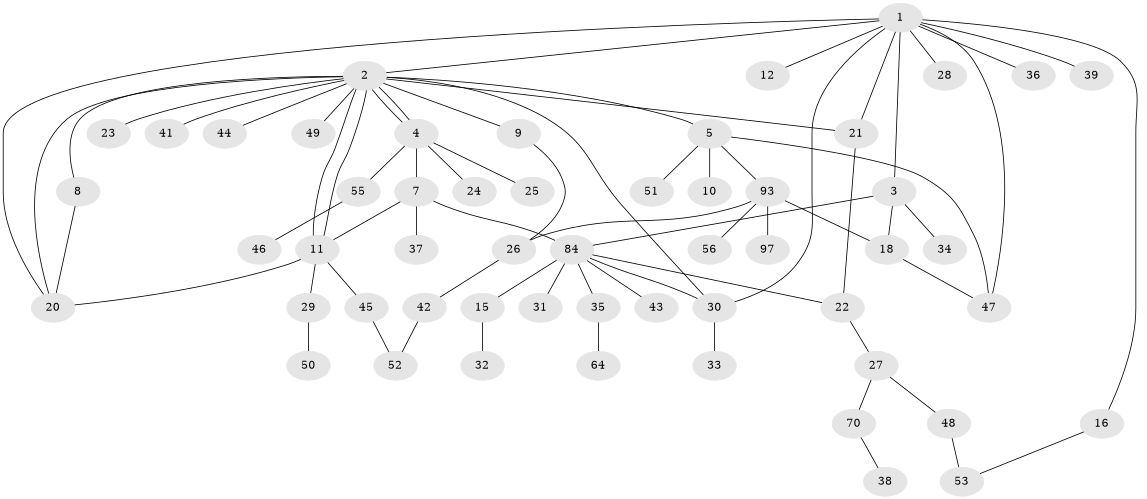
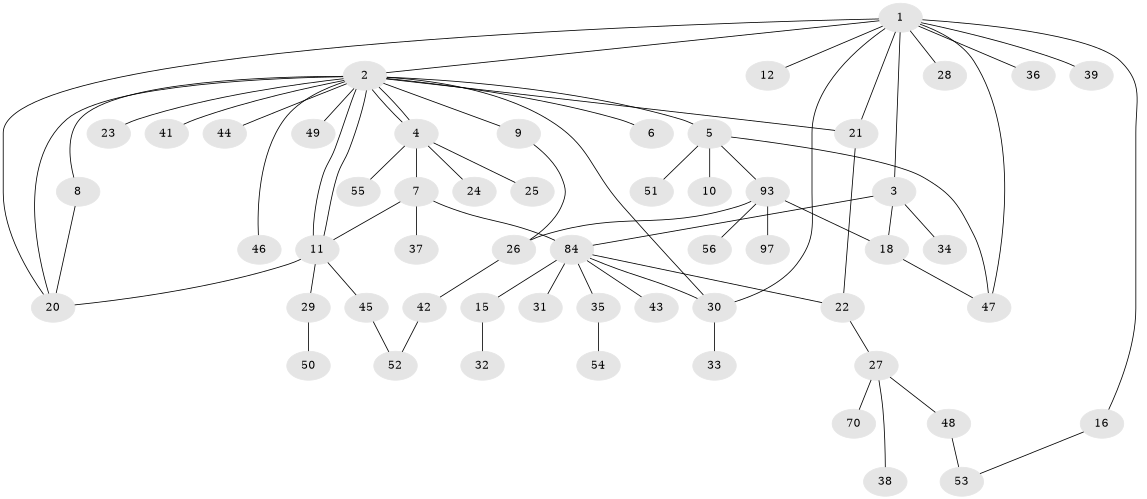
none -> (652, 134)
(309, 221) -> (273, 140)
(599, 366) -> (599, 366)
(870, 453) -> (884, 424)
